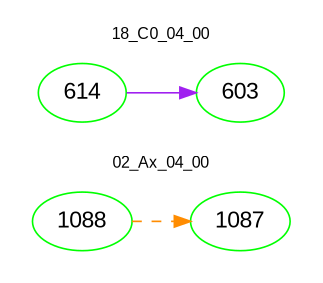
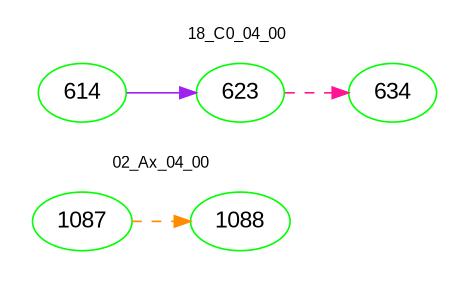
(240, 93) -> (240, 93)
none -> (393, 93)
(153, 221) -> (153, 221)
